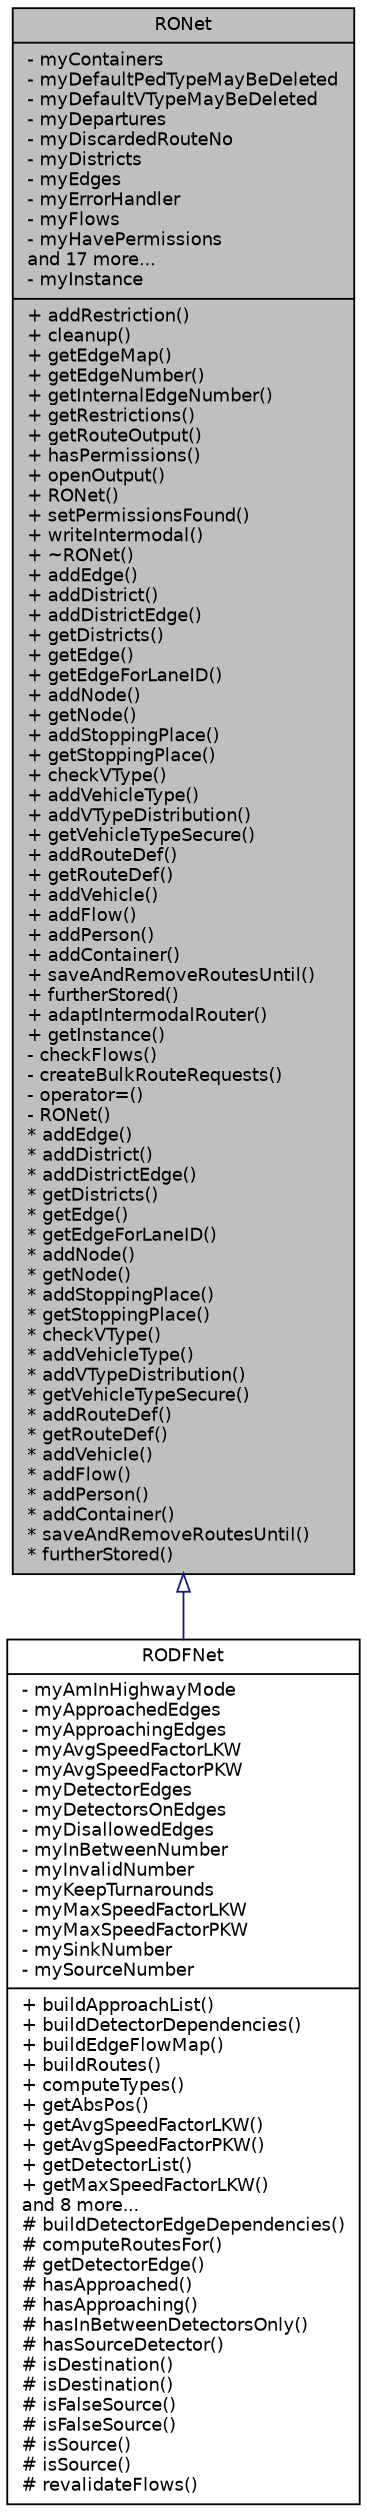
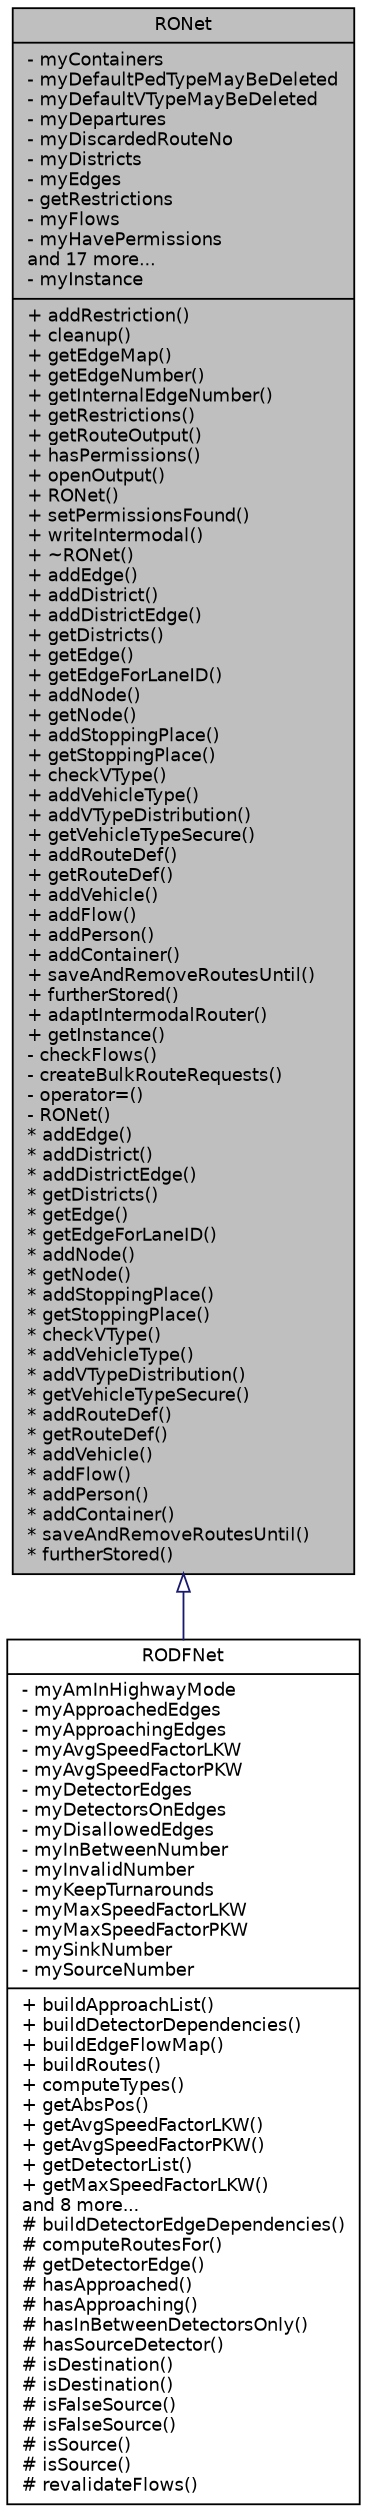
(104, 200) -> (101, 200)
